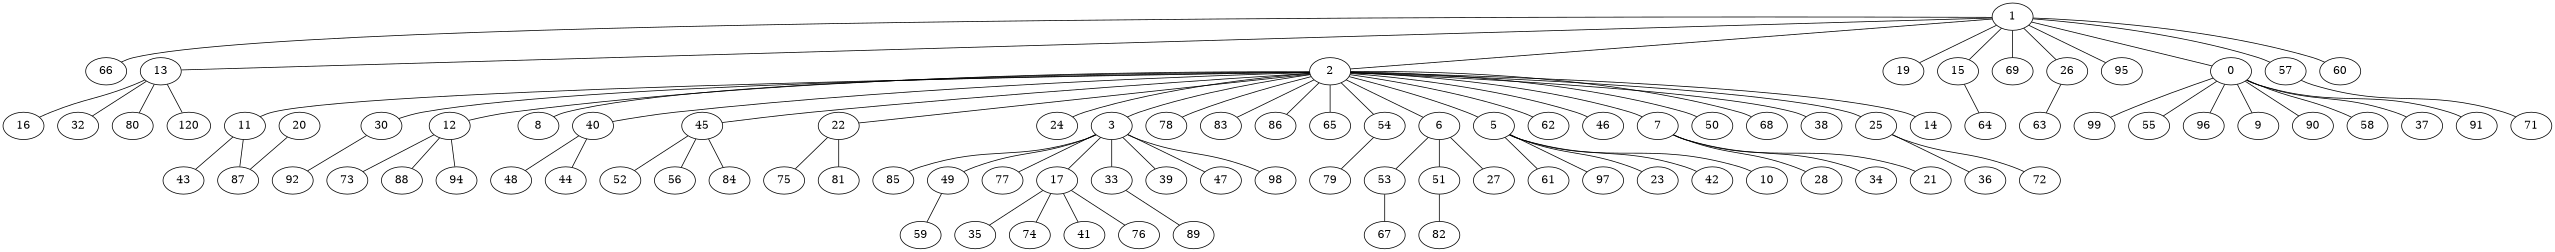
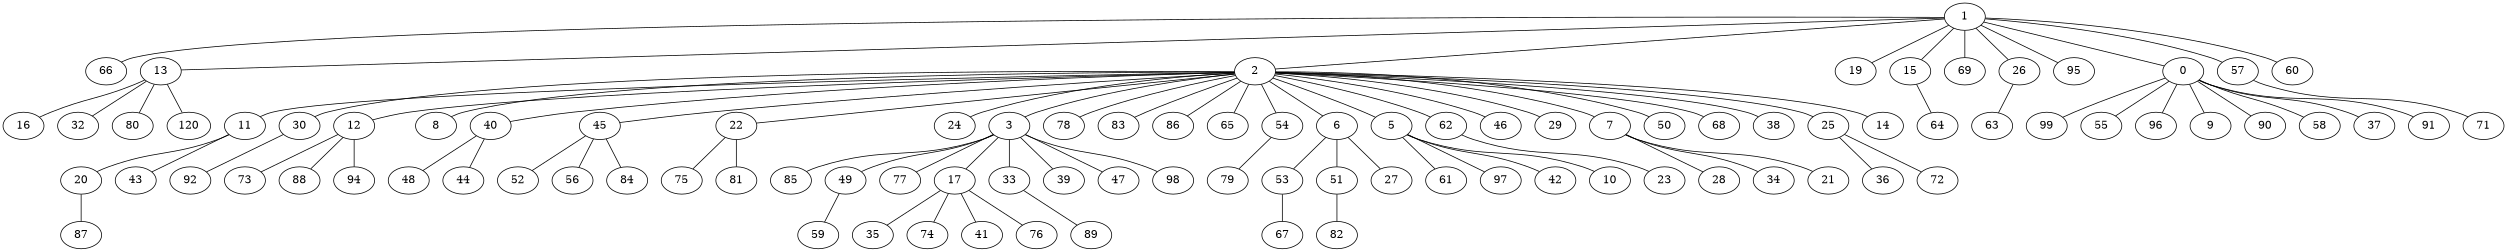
none -> (1555, 126)
(242, 153) -> (163, 153)
(1599, 158) -> (1555, 153)
